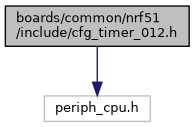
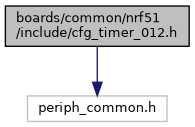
(97, 109) -> (97, 109)
